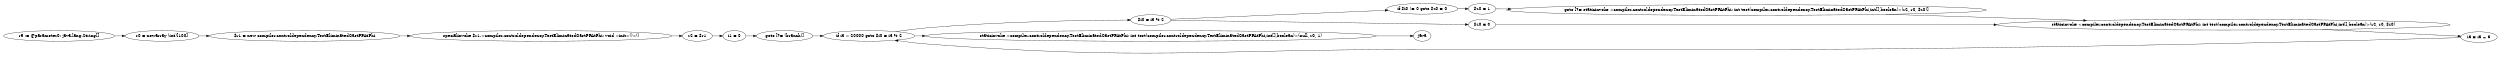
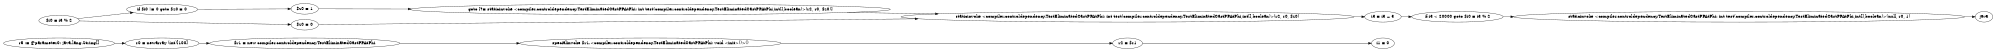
(1012, 23) -> none
(785, 36) -> none
